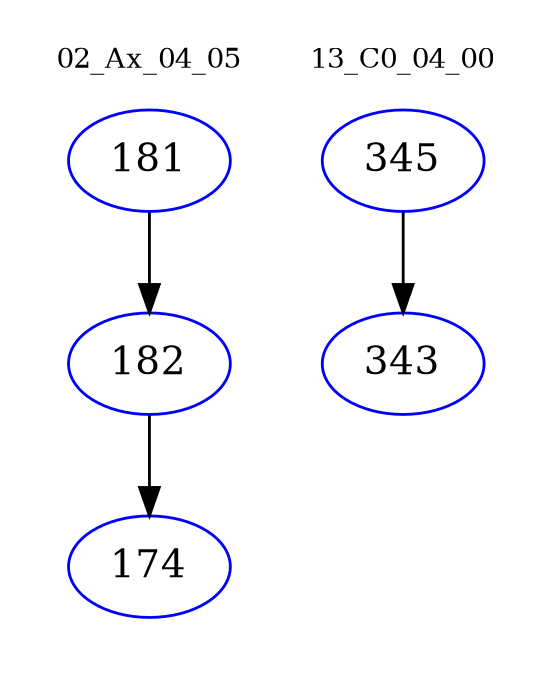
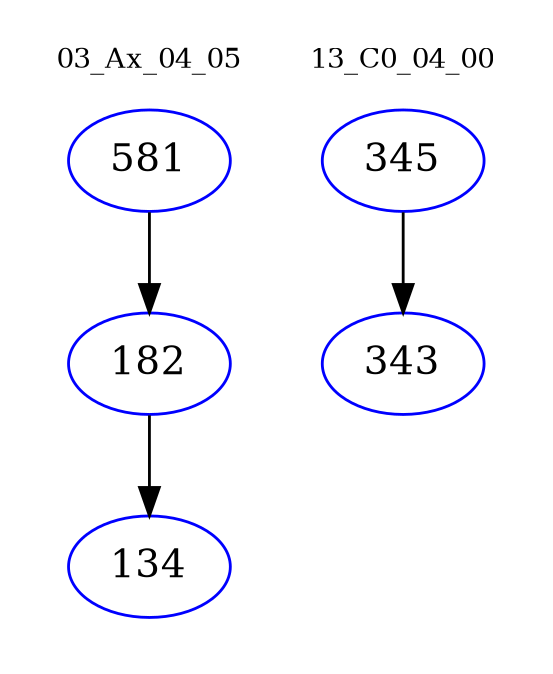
(149, 61) -> (149, 61)
(149, 161) -> (149, 161)
(149, 567) -> (149, 567)
